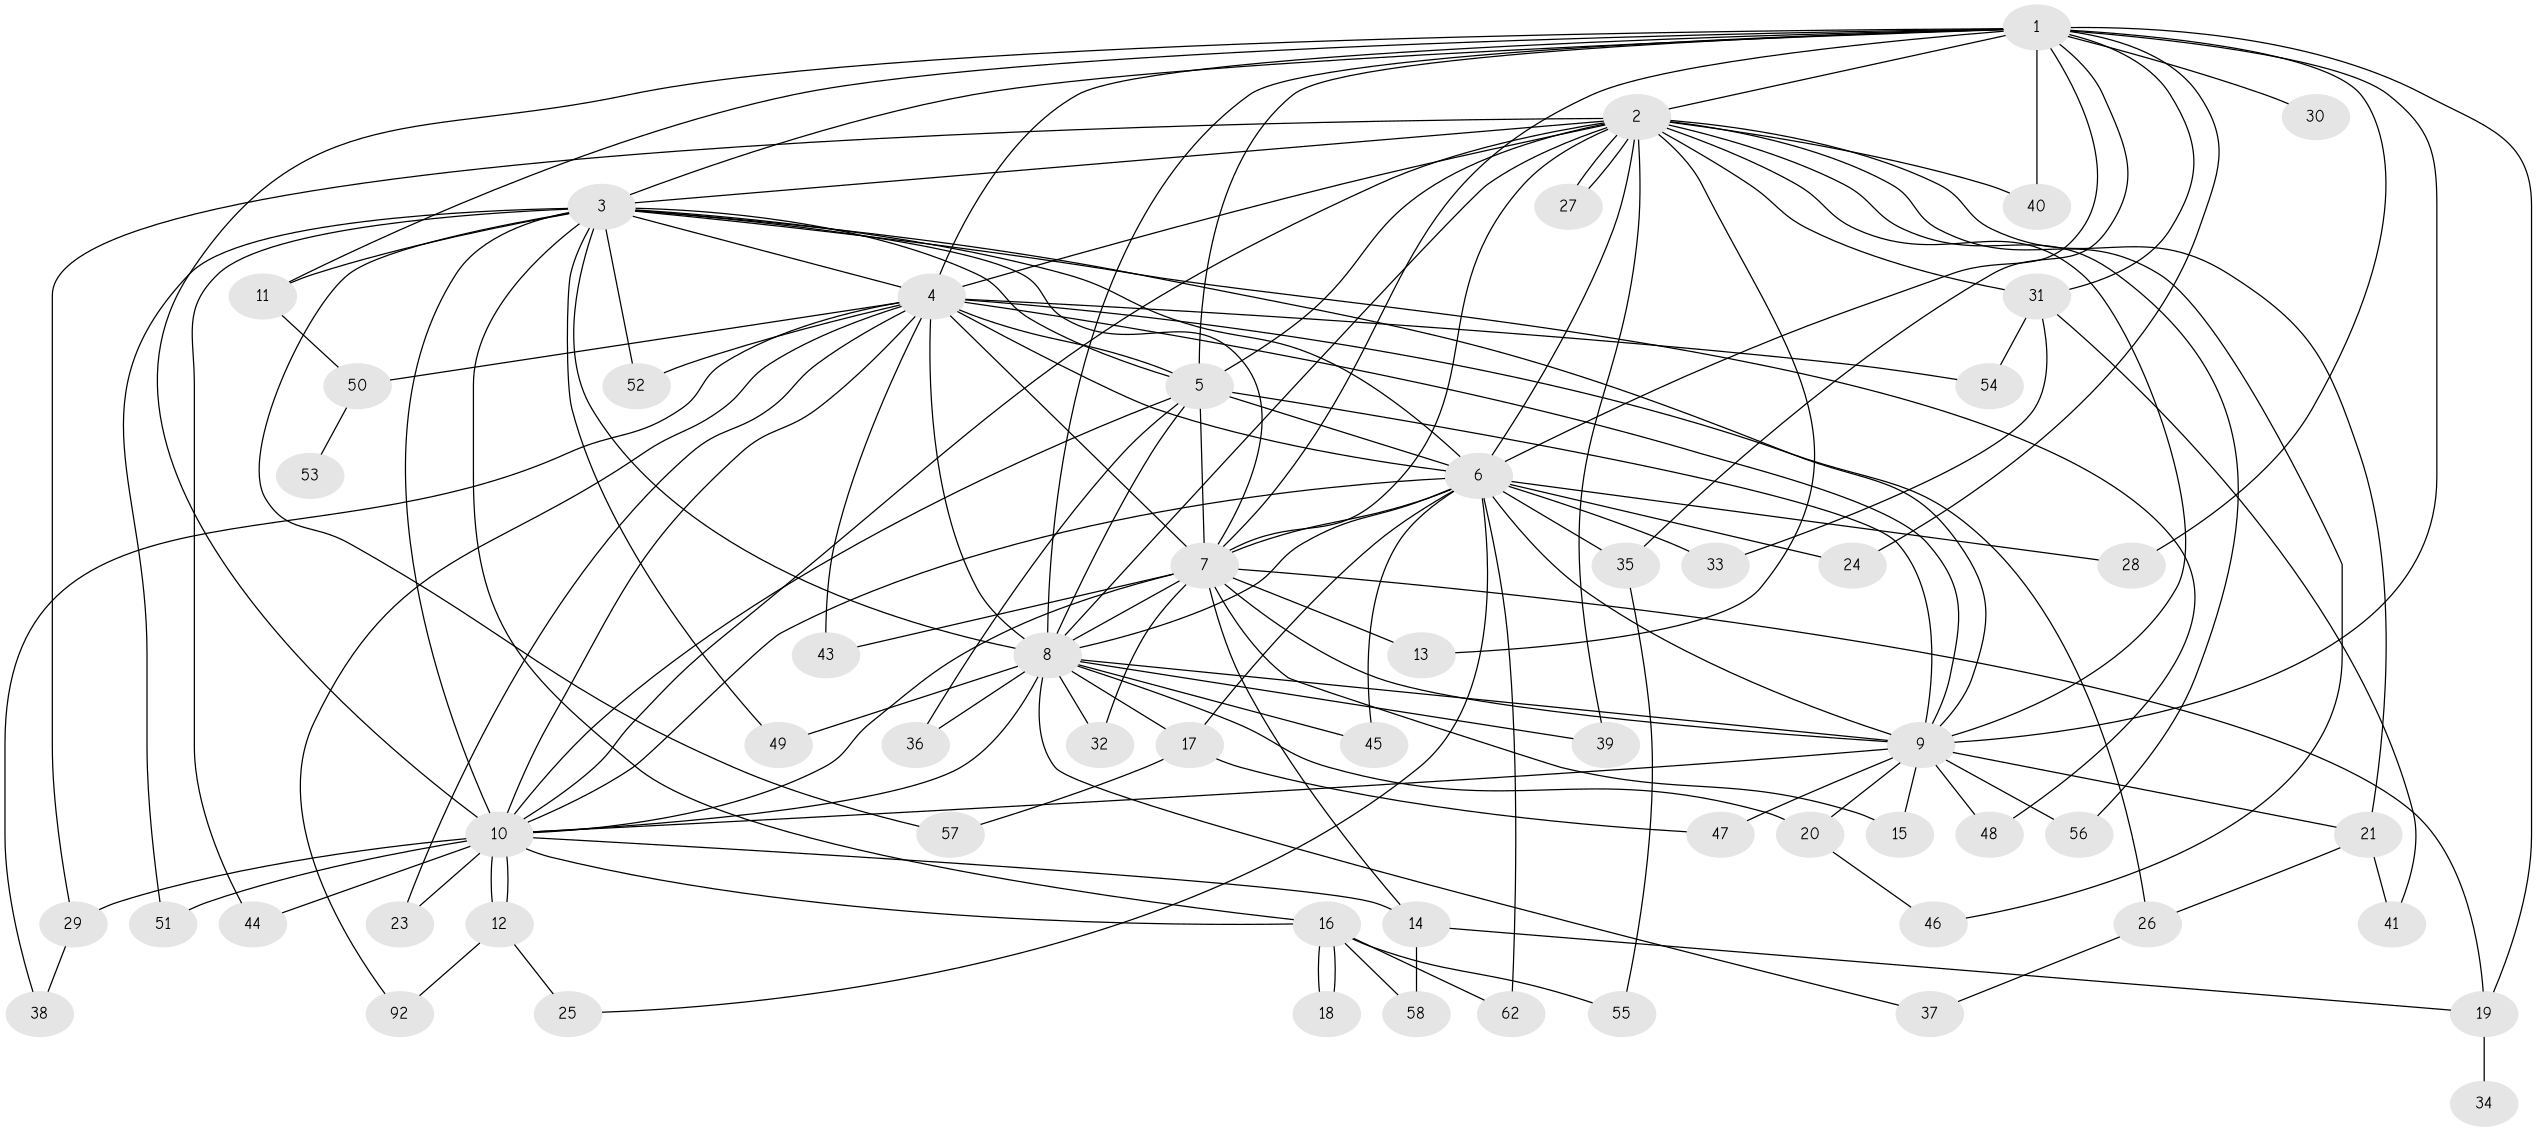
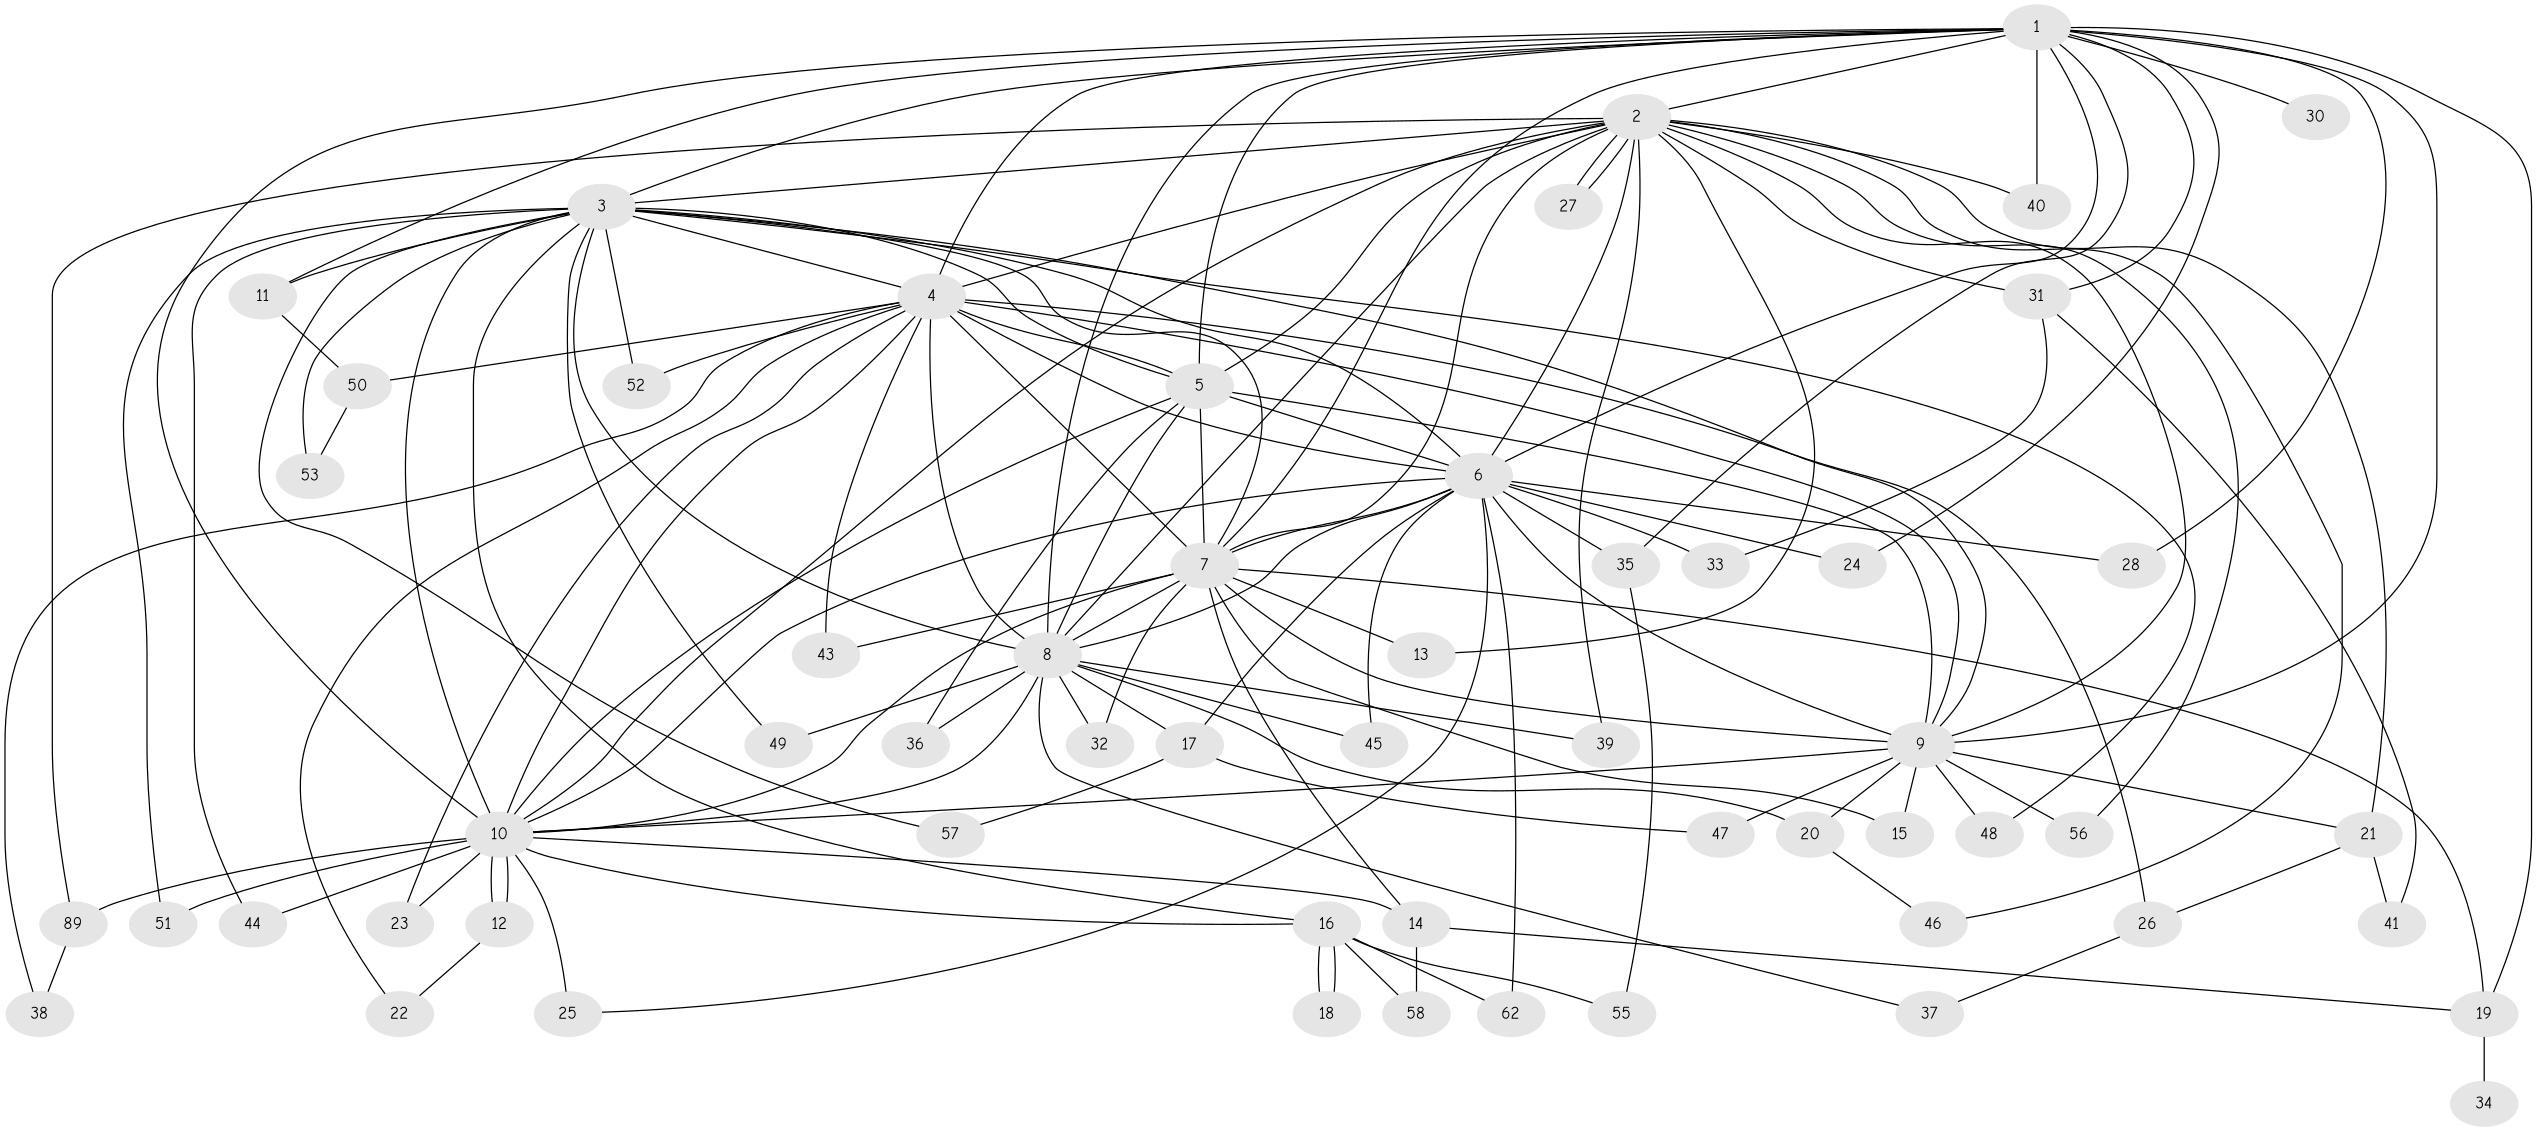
none -> (388, 289)
(1990, 386) -> none
(1383, 690) -> none
(74, 924) -> (74, 924)
(534, 969) -> (551, 919)
(400, 1014) -> (400, 1014)
